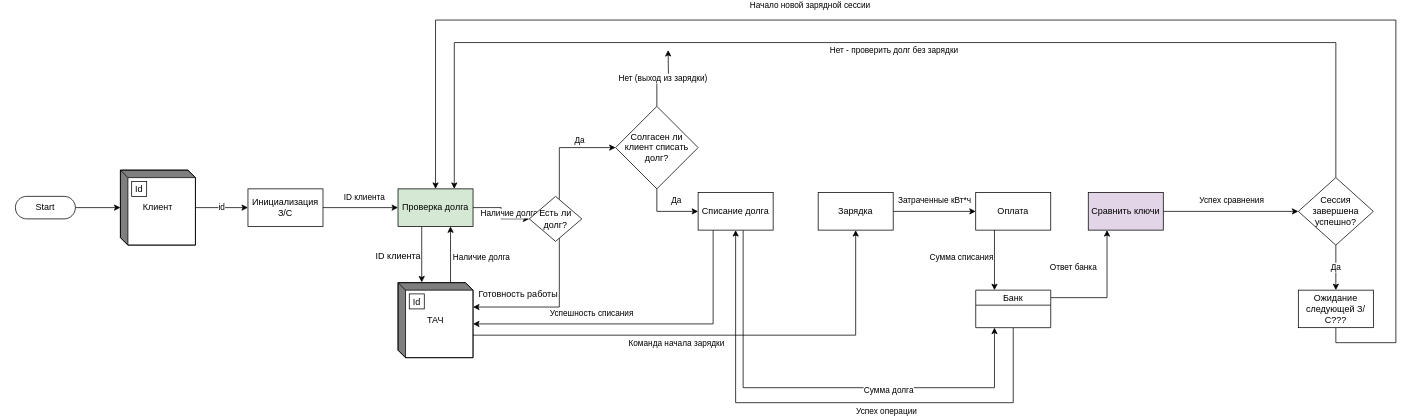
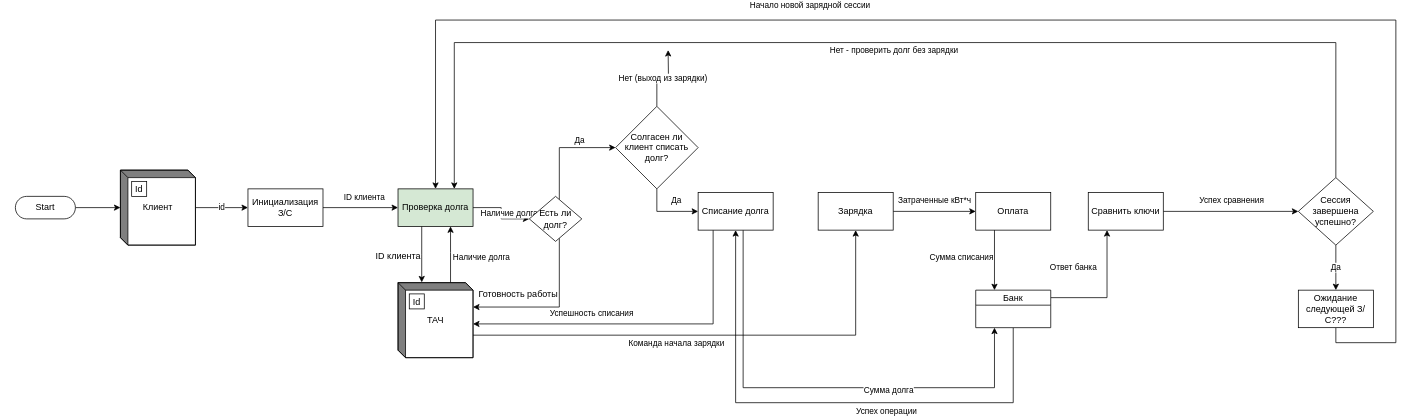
(1125, 211) -> (1125, 211)
